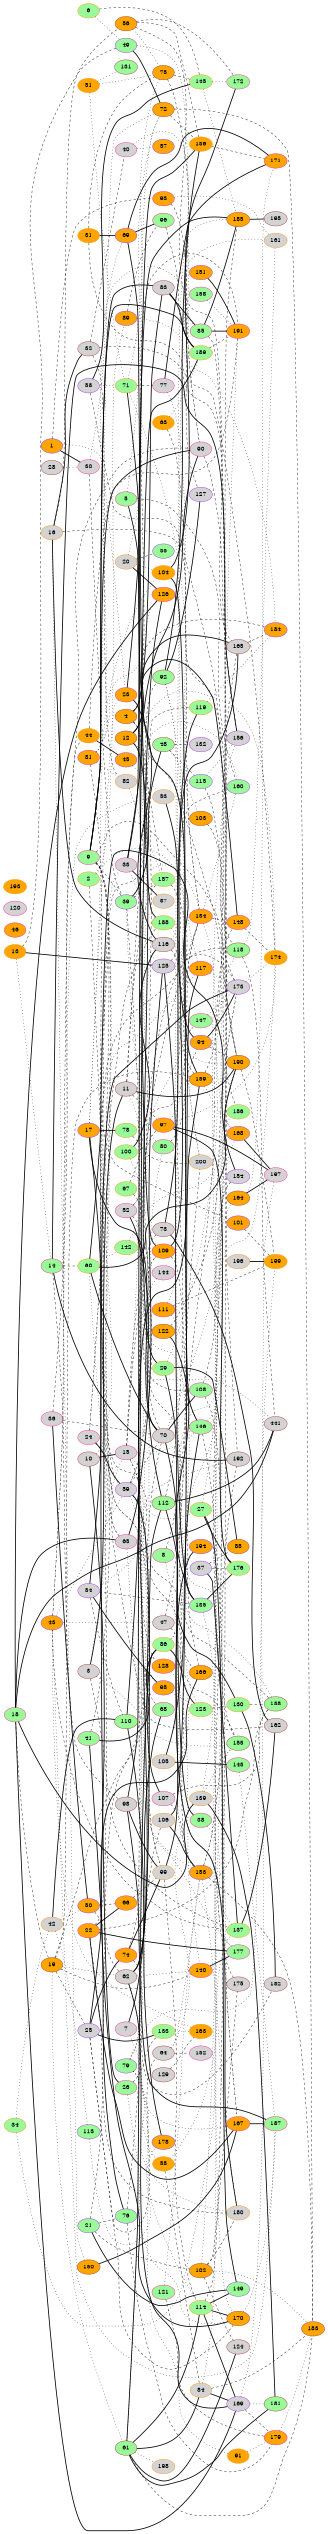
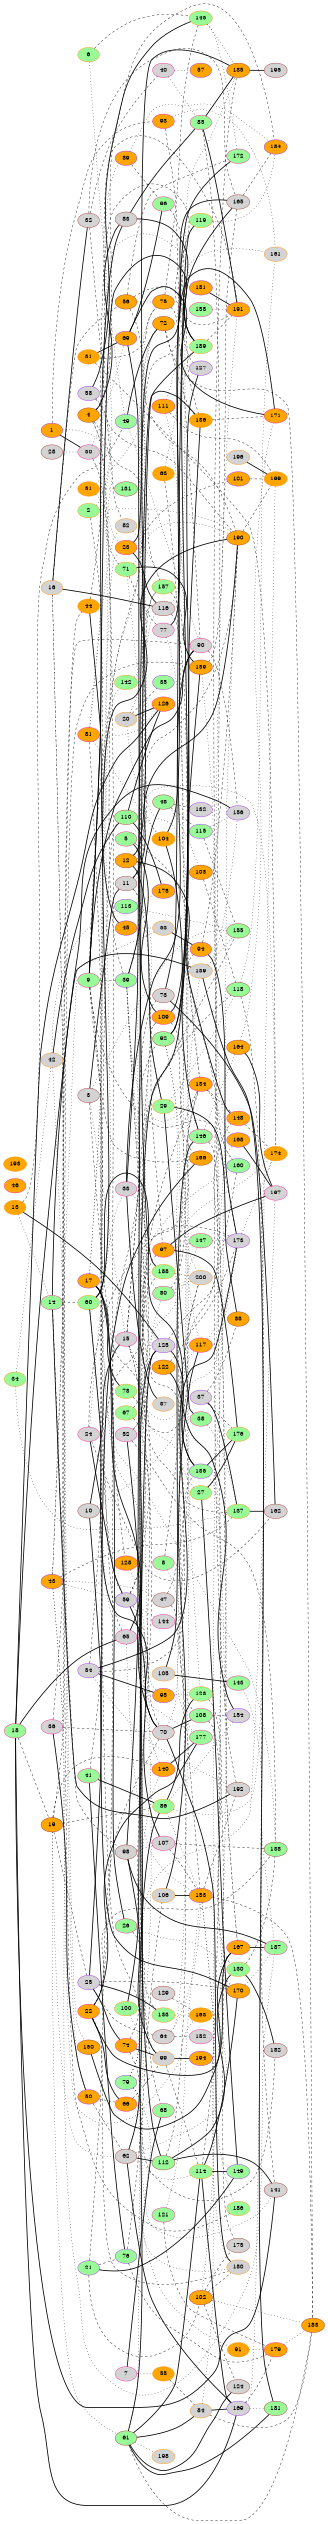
(15, 908) -> none
(145, 1048) -> (141, 1676)
(276, 1424) -> (276, 2190)
(216, 1957) -> (173, 917)
